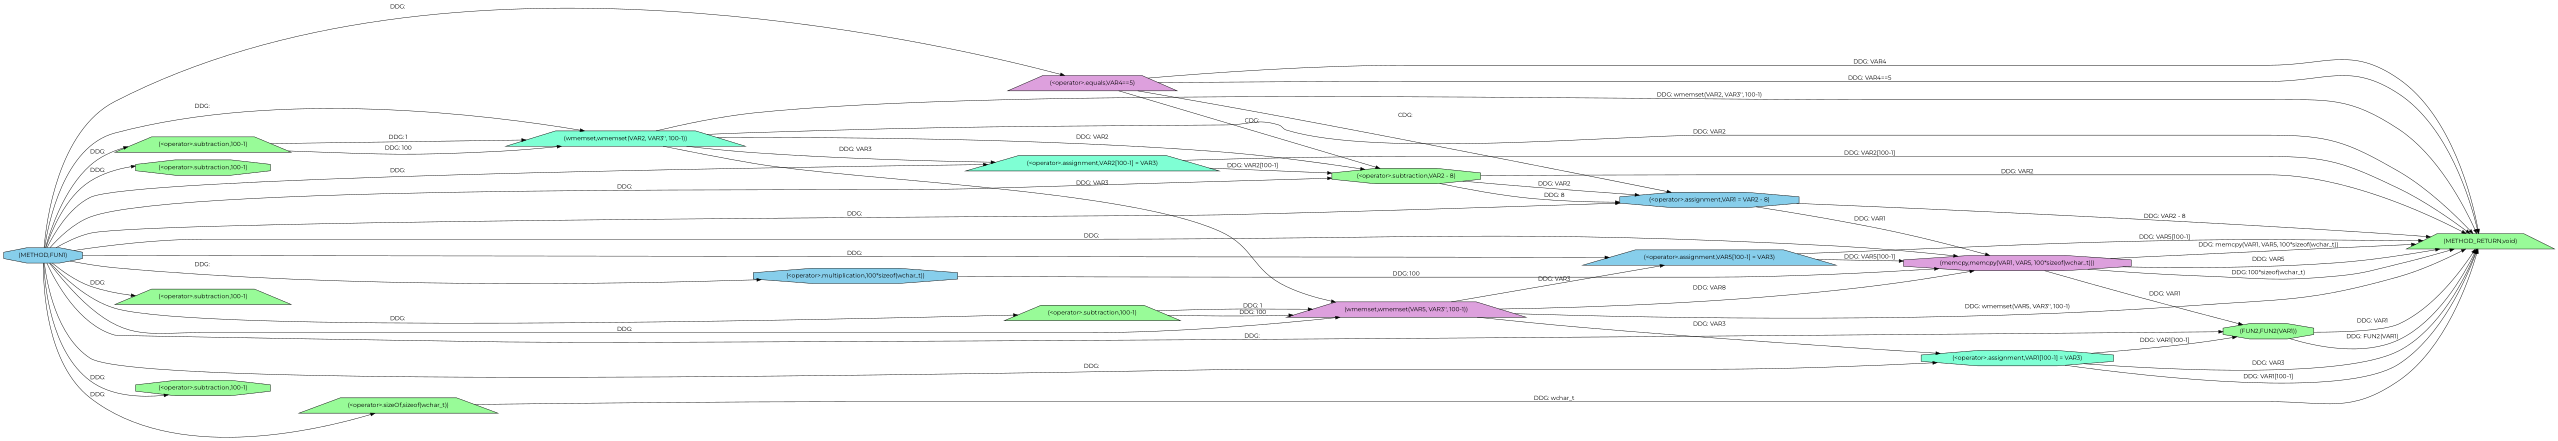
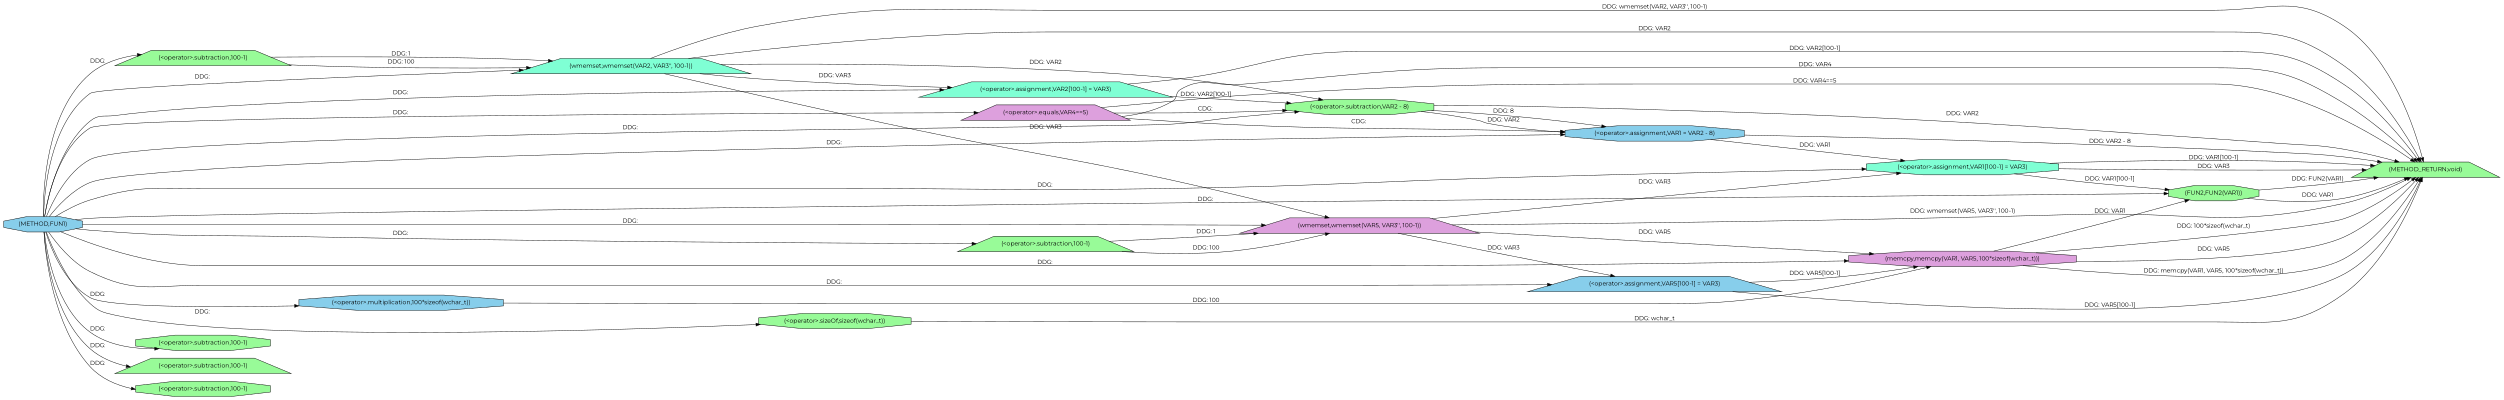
(1872, 227) -> (1806, 150)
(1709, 288) -> (1655, 232)
(398, 405) -> (835, 321)
